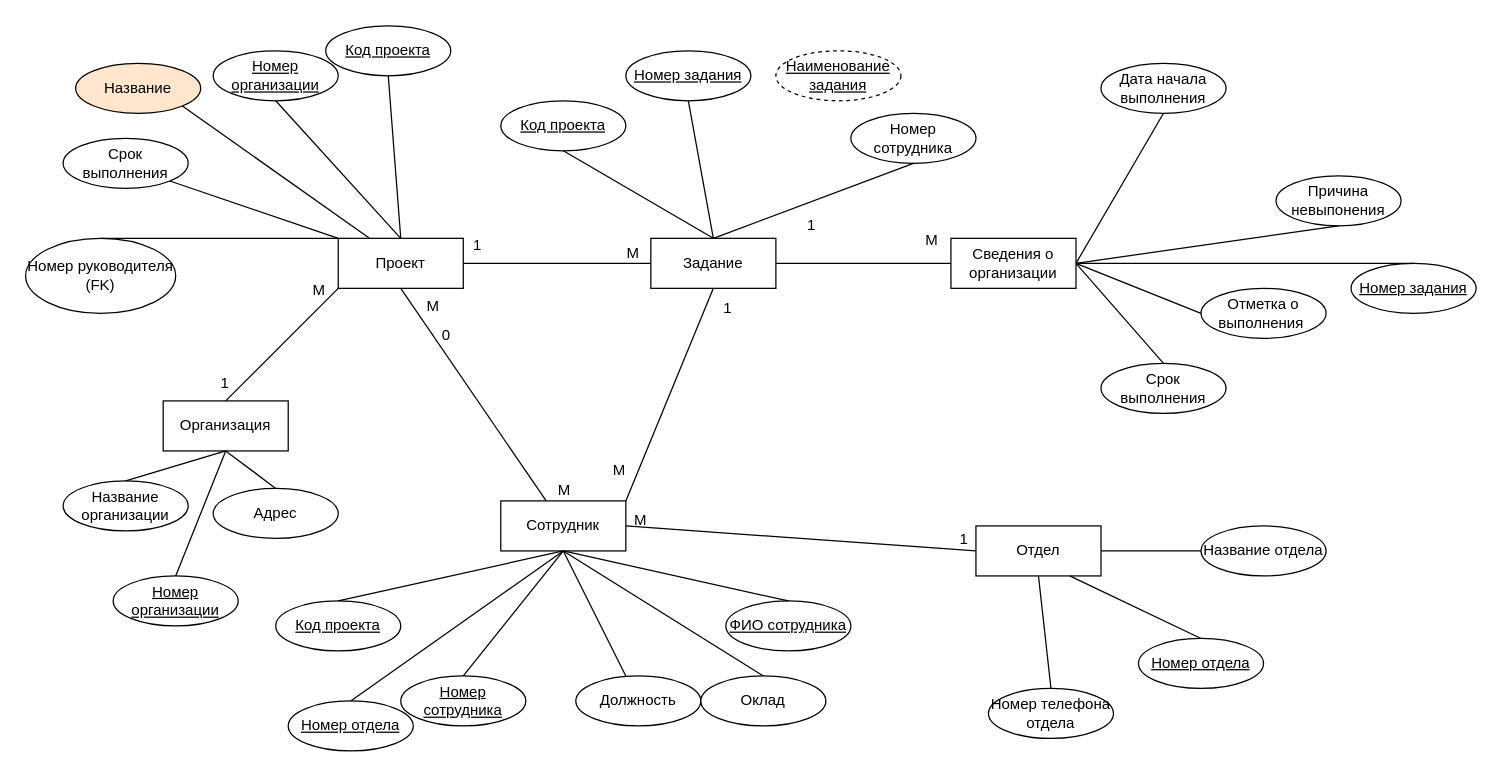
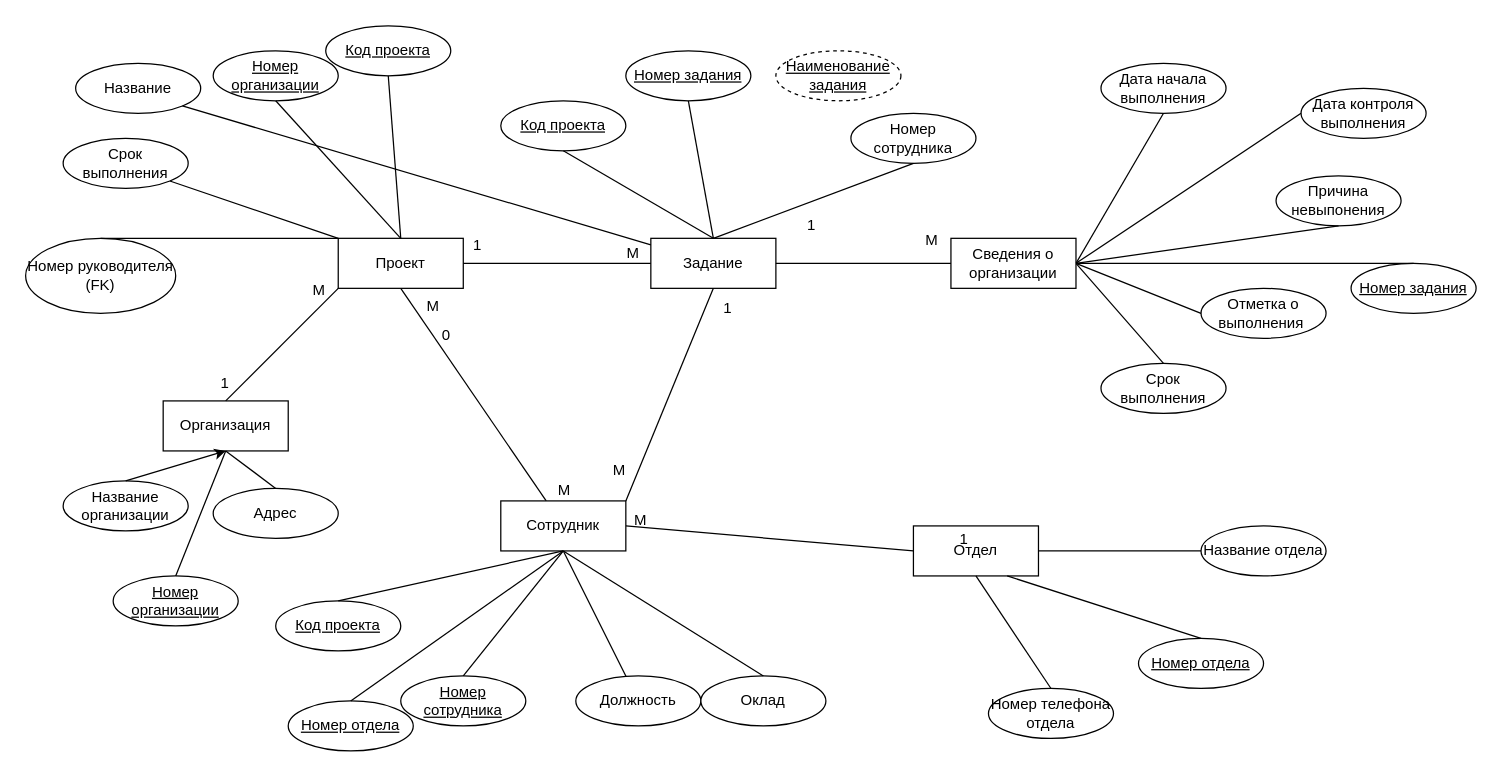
(138, 88) -> (138, 88)
none -> (1363, 113)
(275, 172) -> (485, 195)
none -> (1190, 187)
(217, 453) -> (216, 454)
(1038, 551) -> (976, 551)
(679, 576) -> none
(788, 626) -> none
